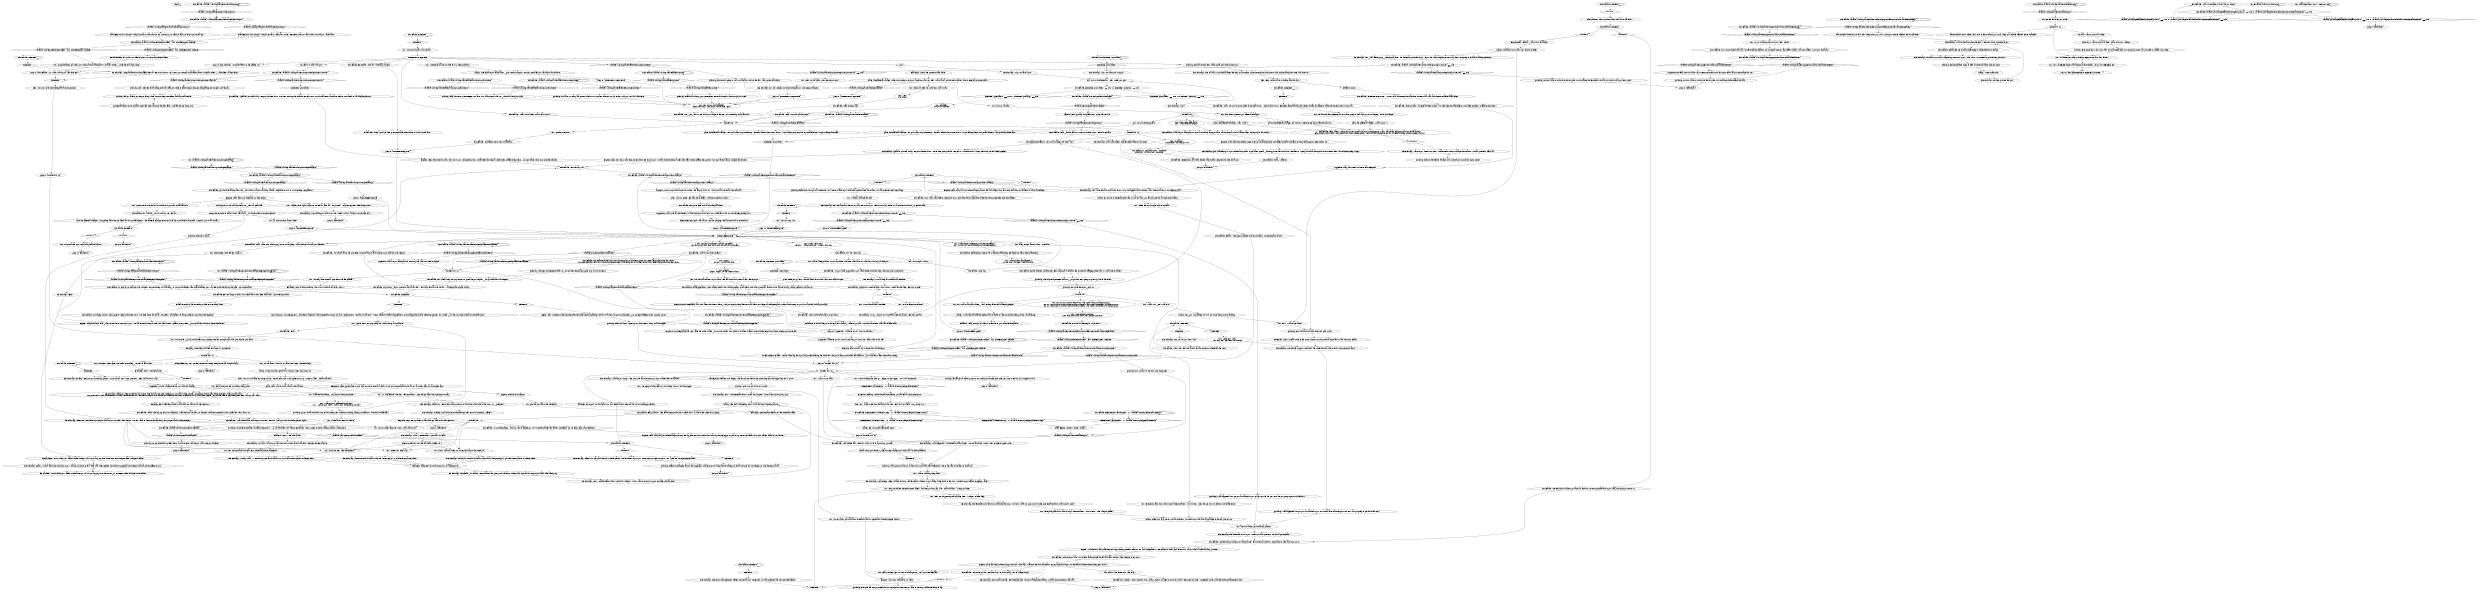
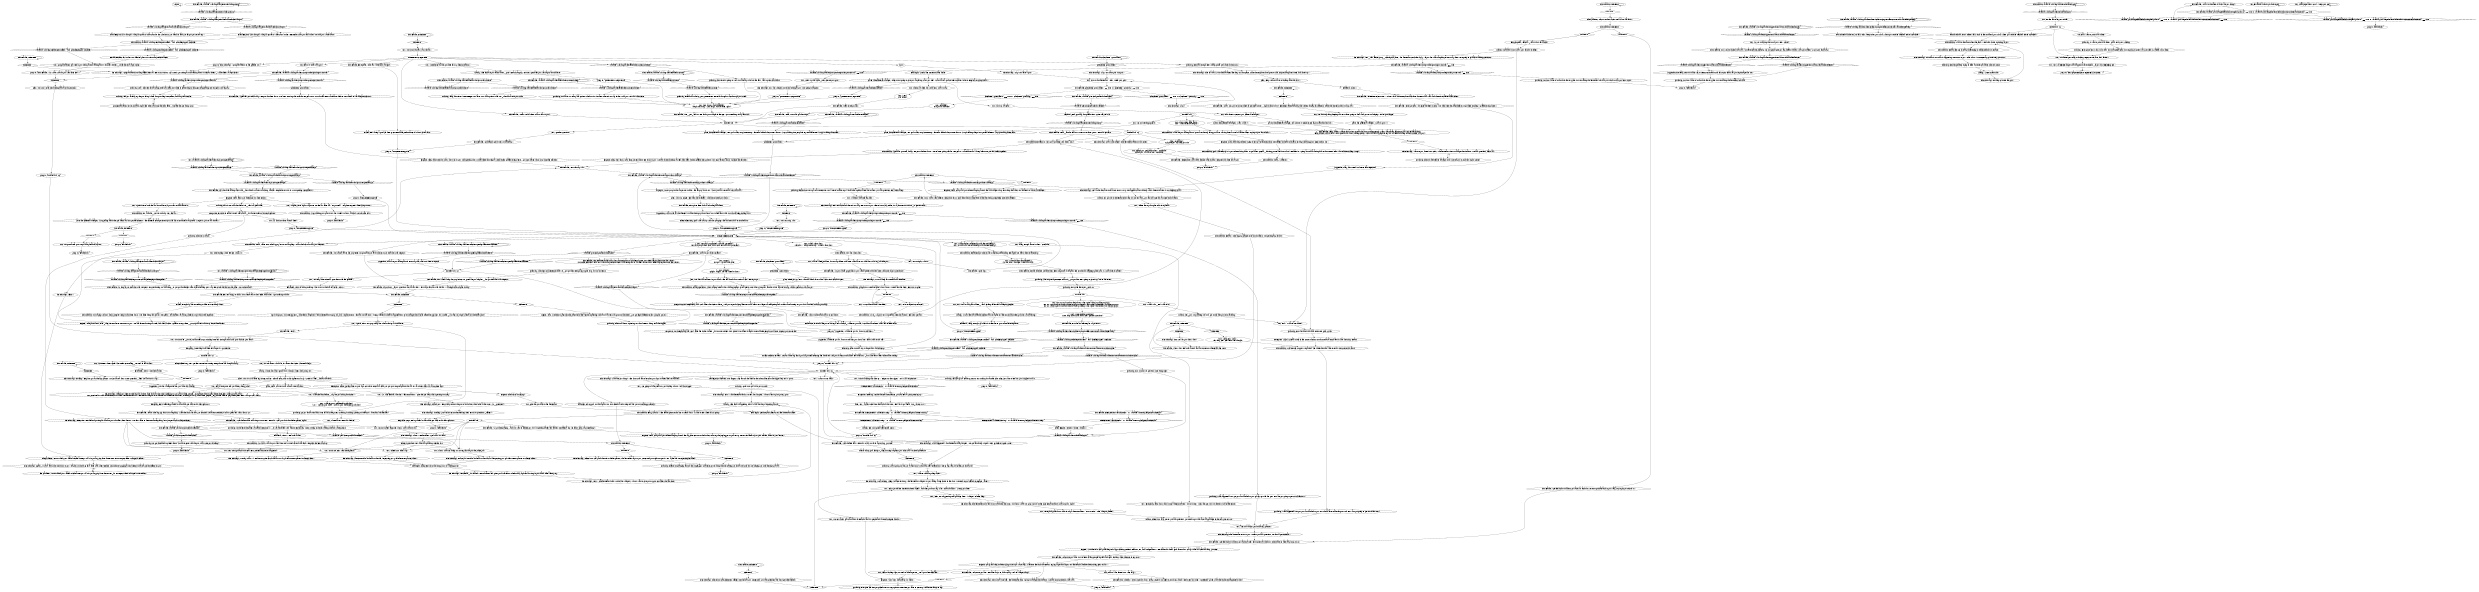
(422, 443) -> (422, 443)
